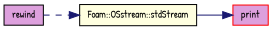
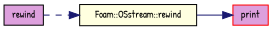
(138, 15) -> (138, 15)
